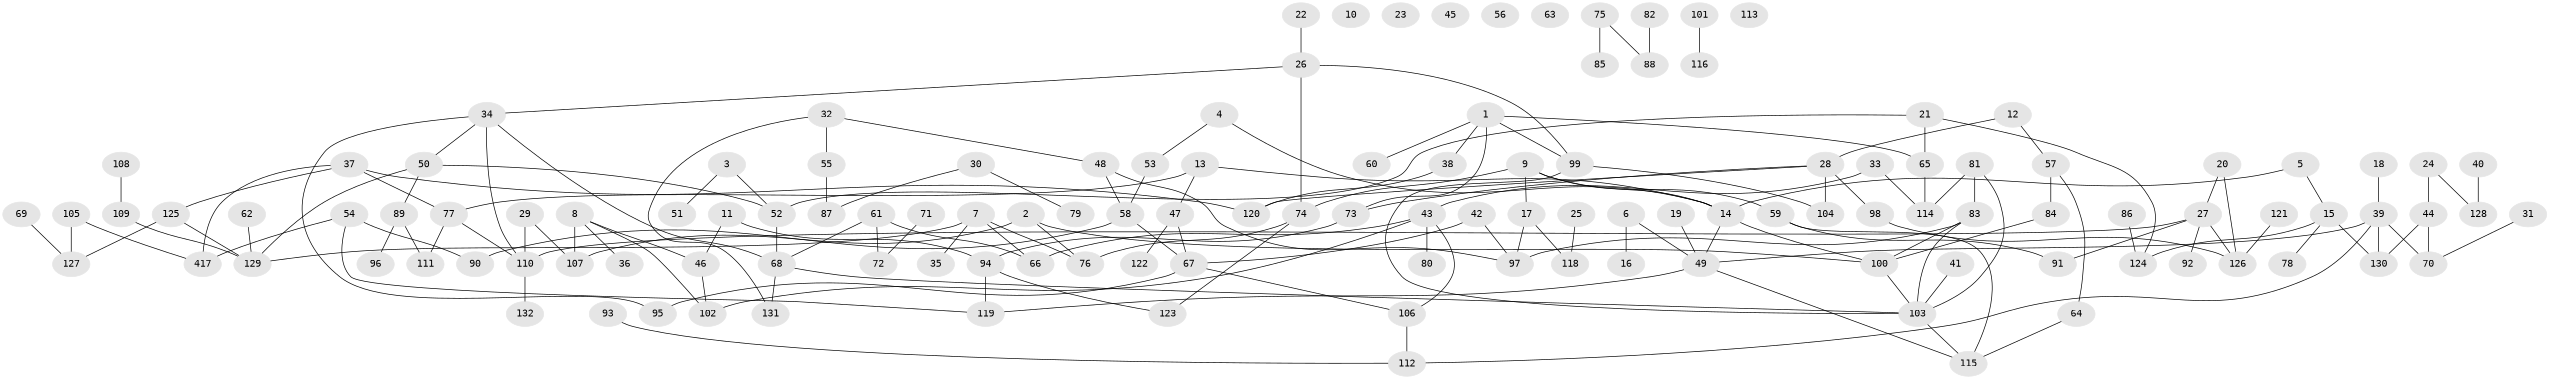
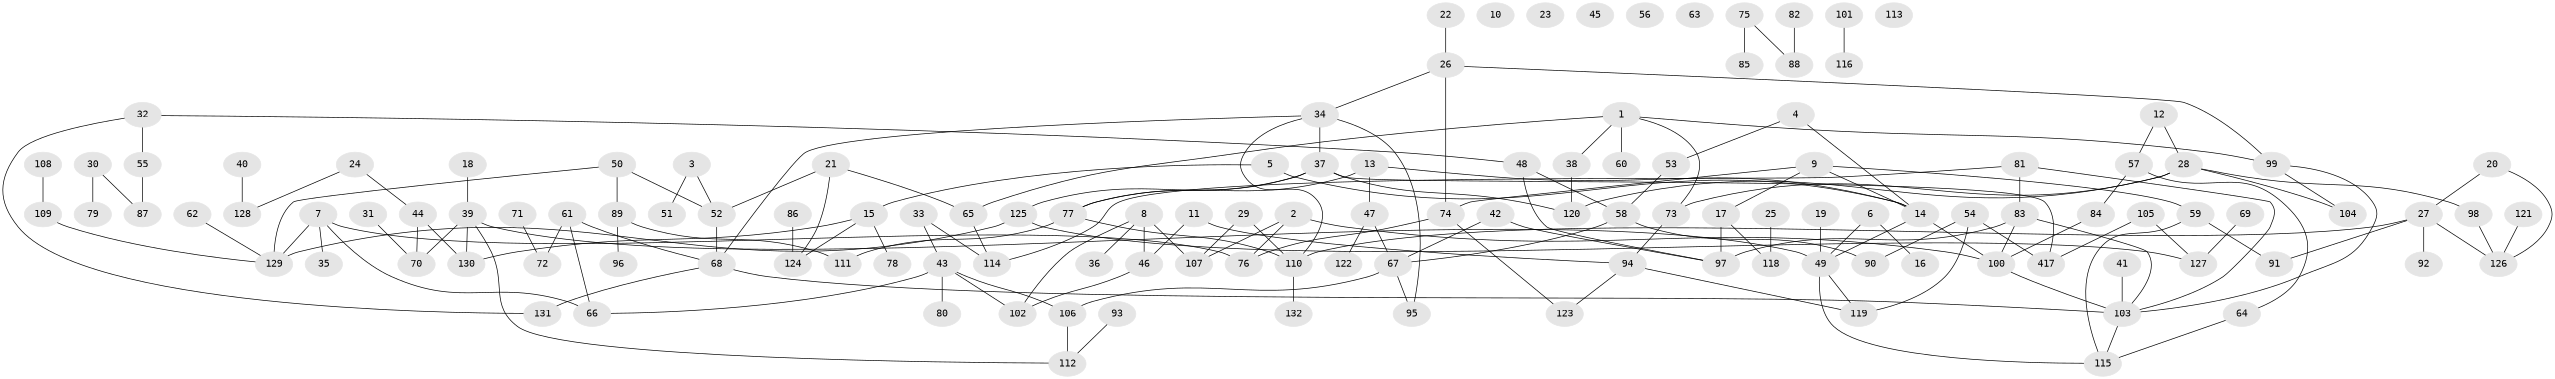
(455, 140) -> (1320, 138)
